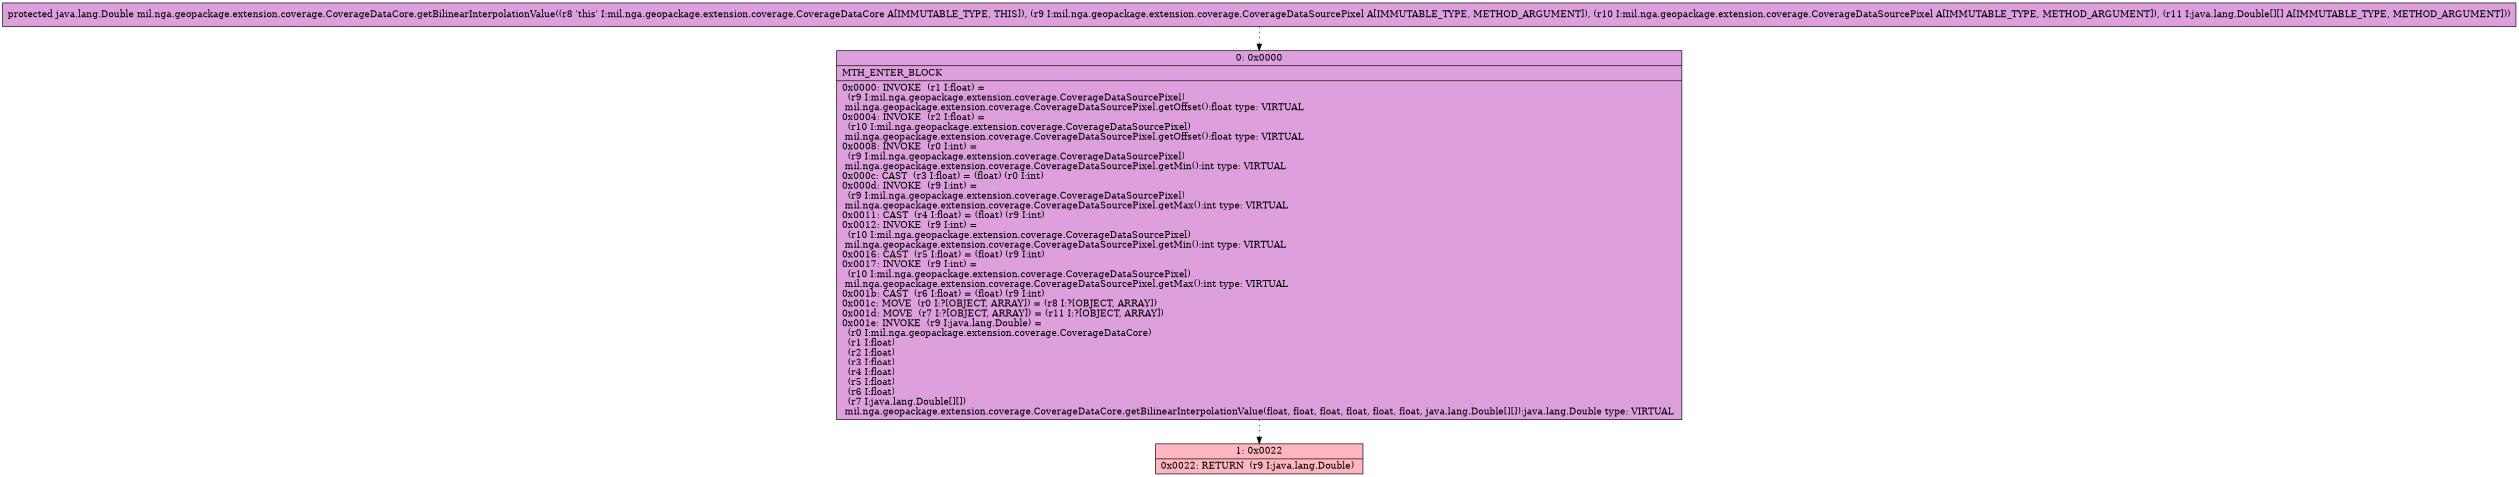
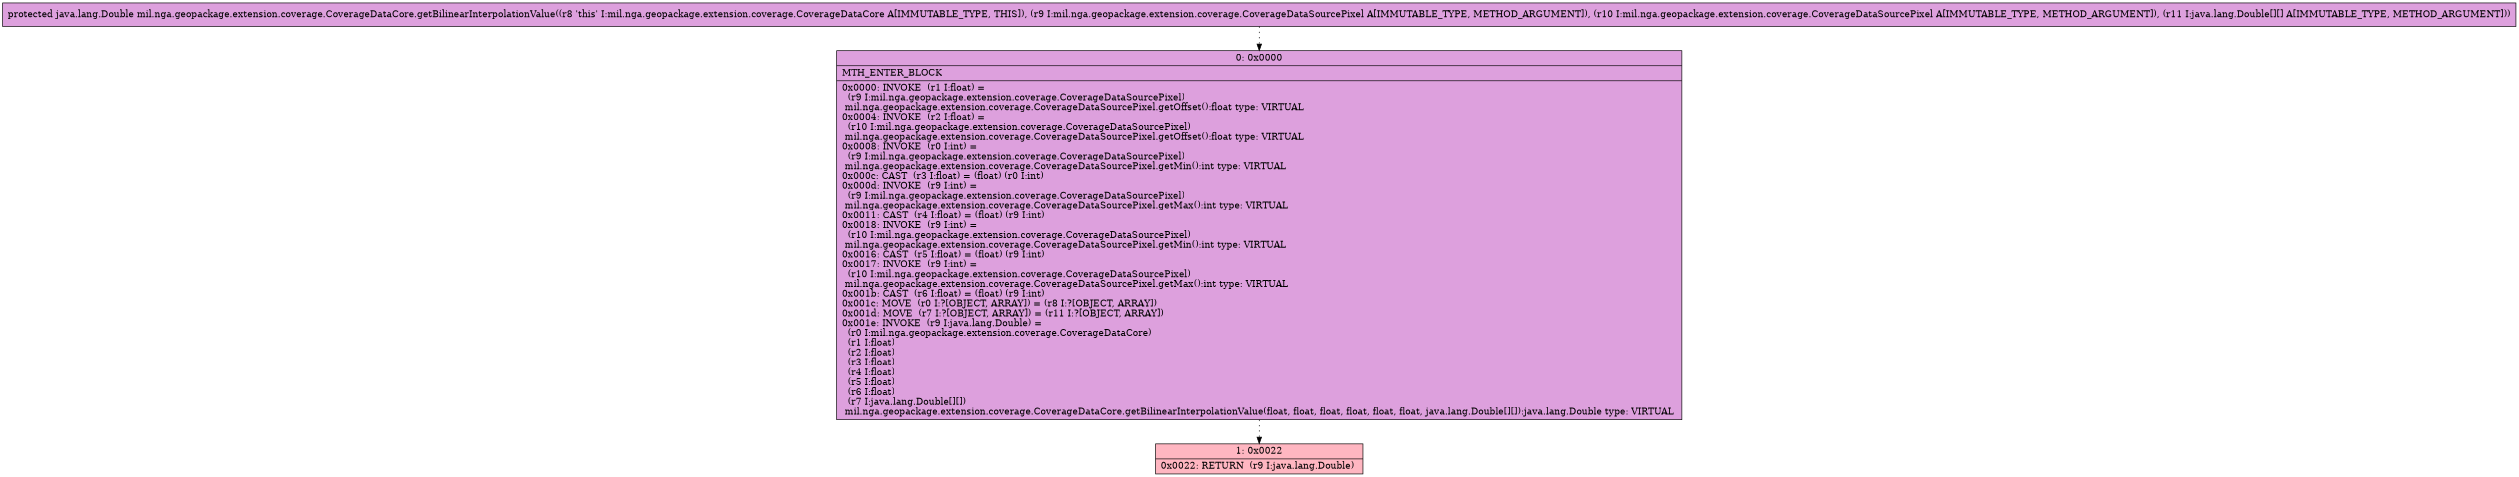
(911, 225) -> (911, 225)
